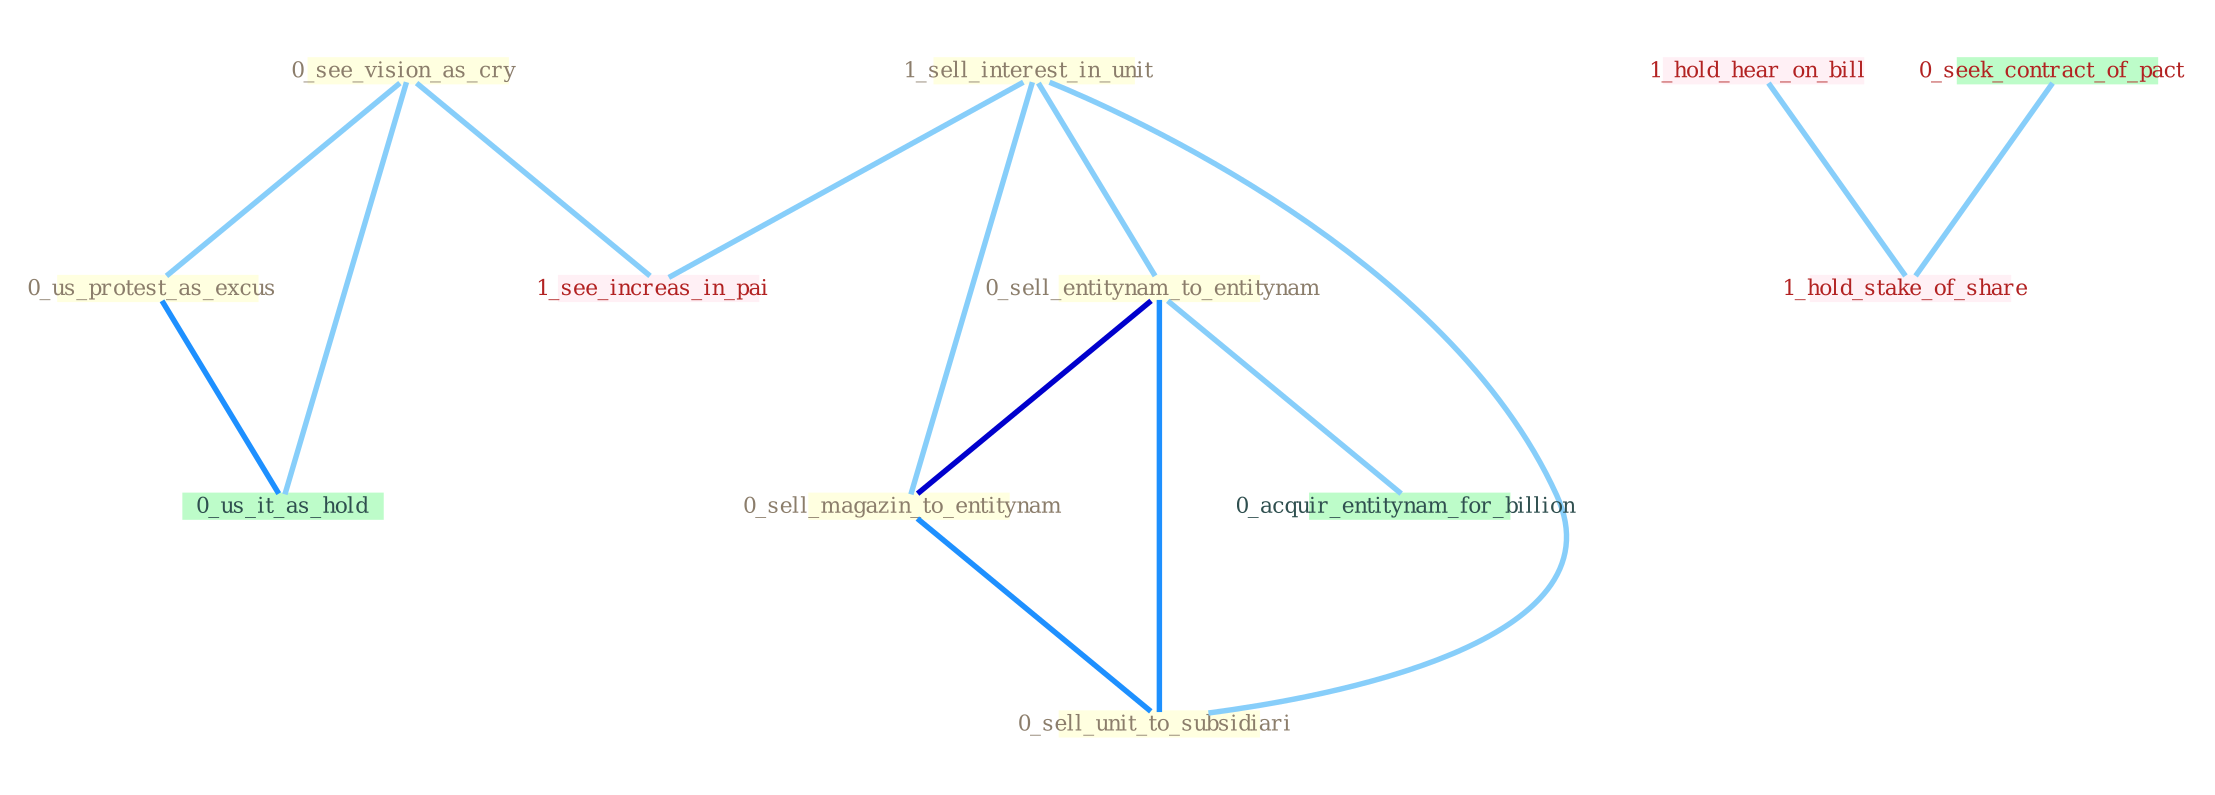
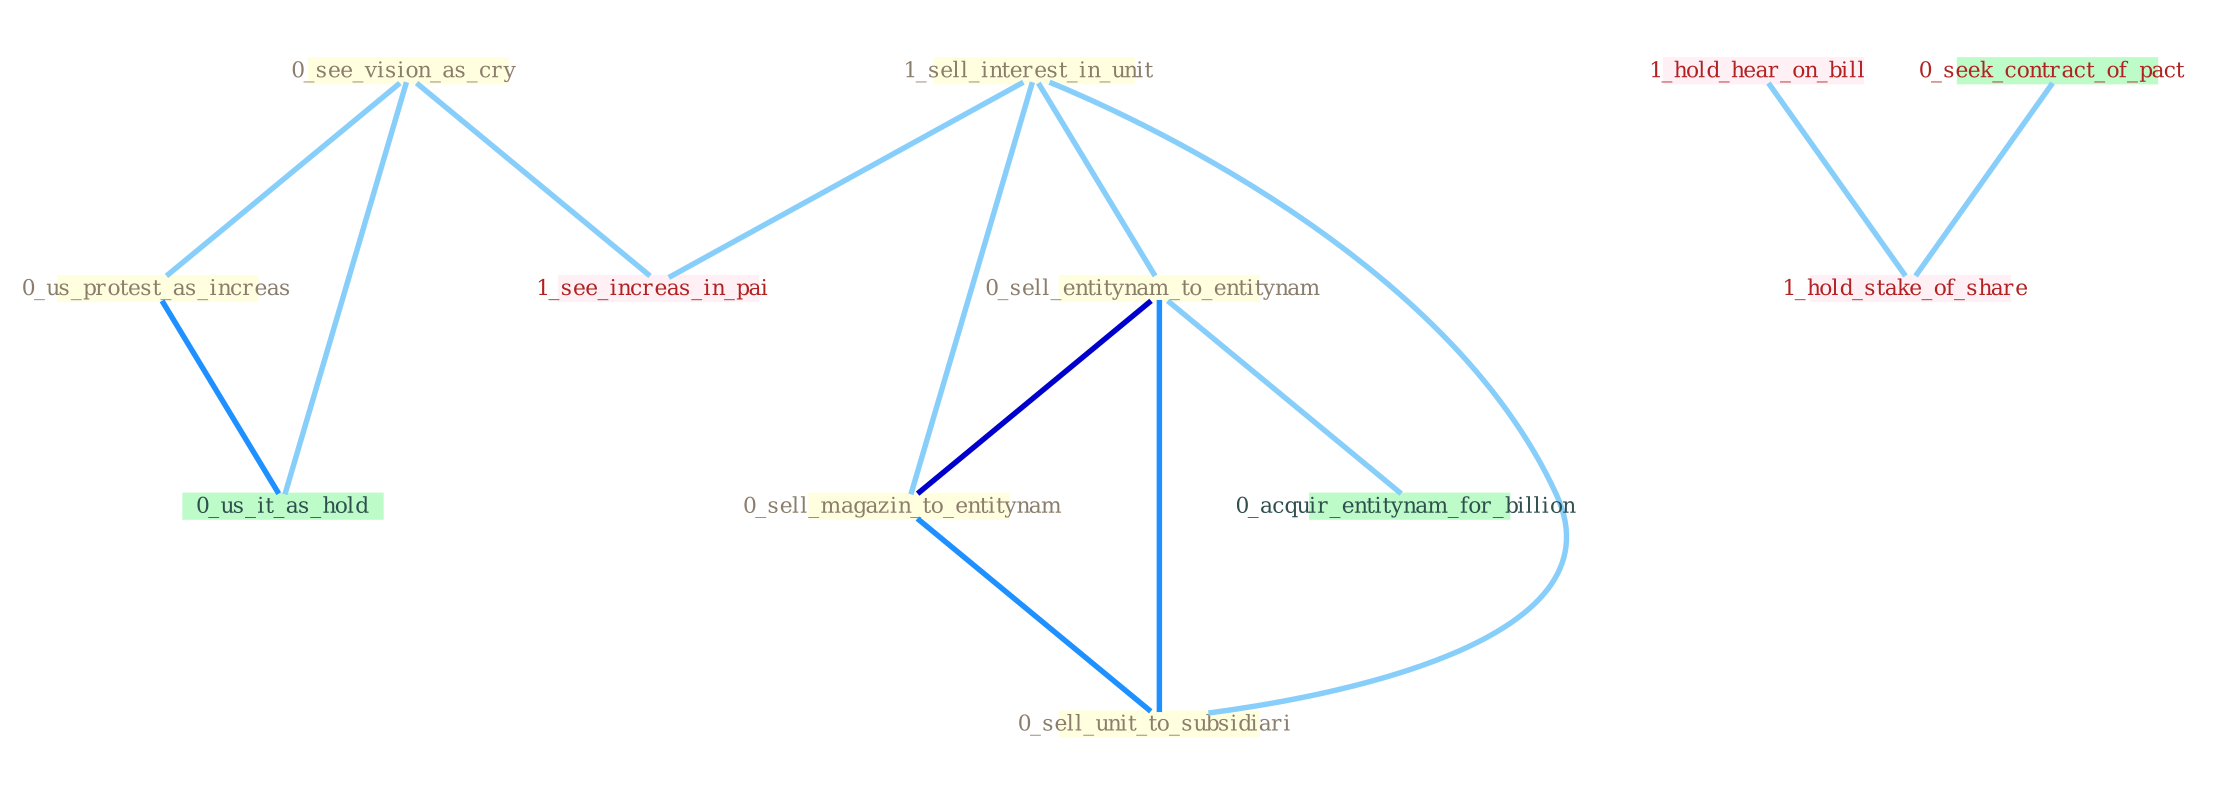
(158, 288) -> (158, 288)
